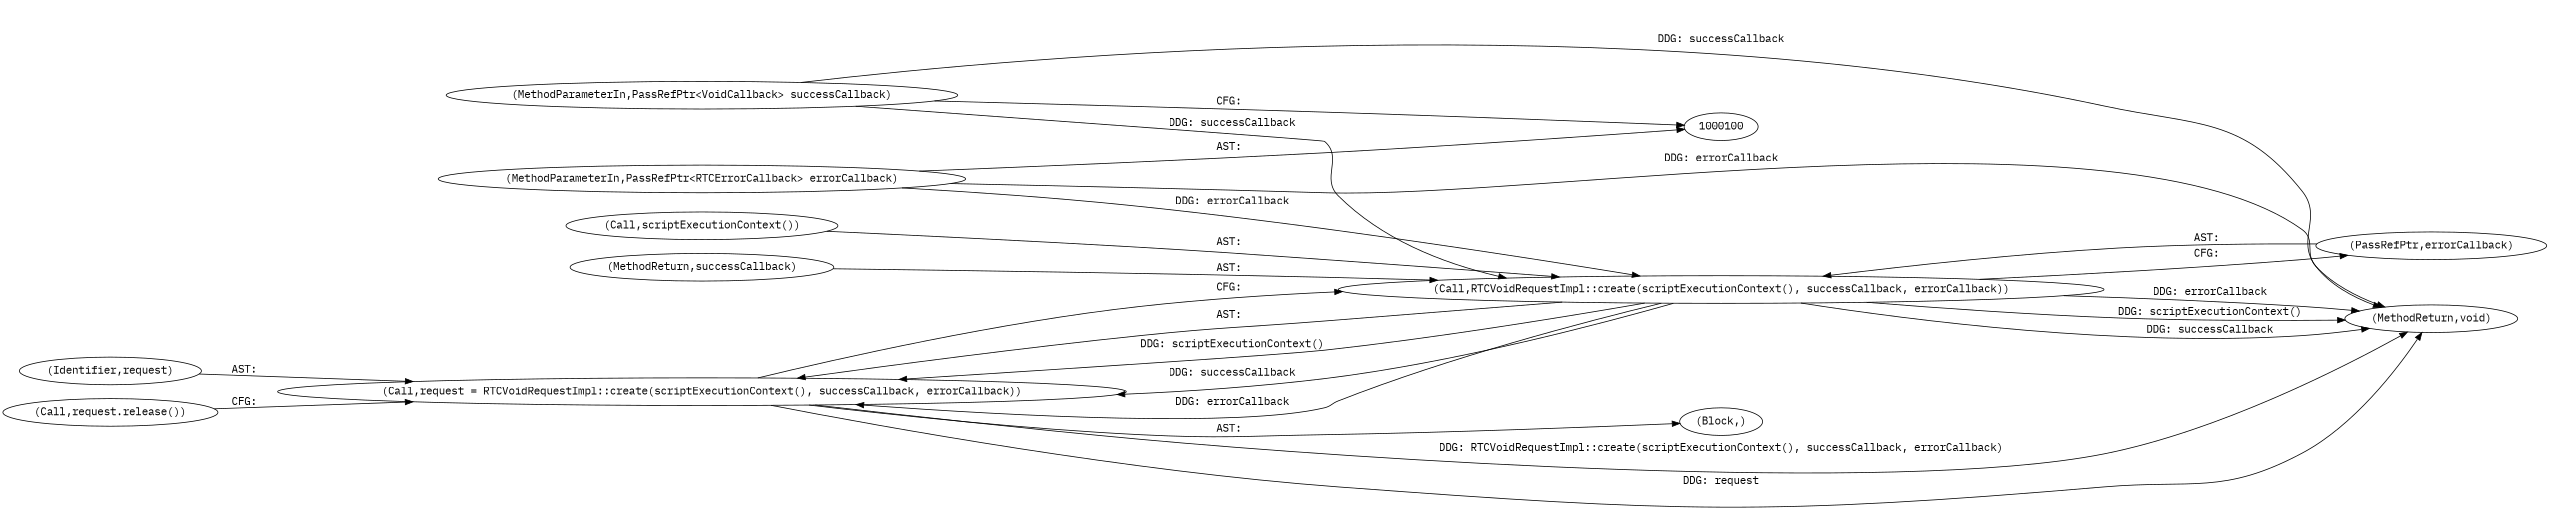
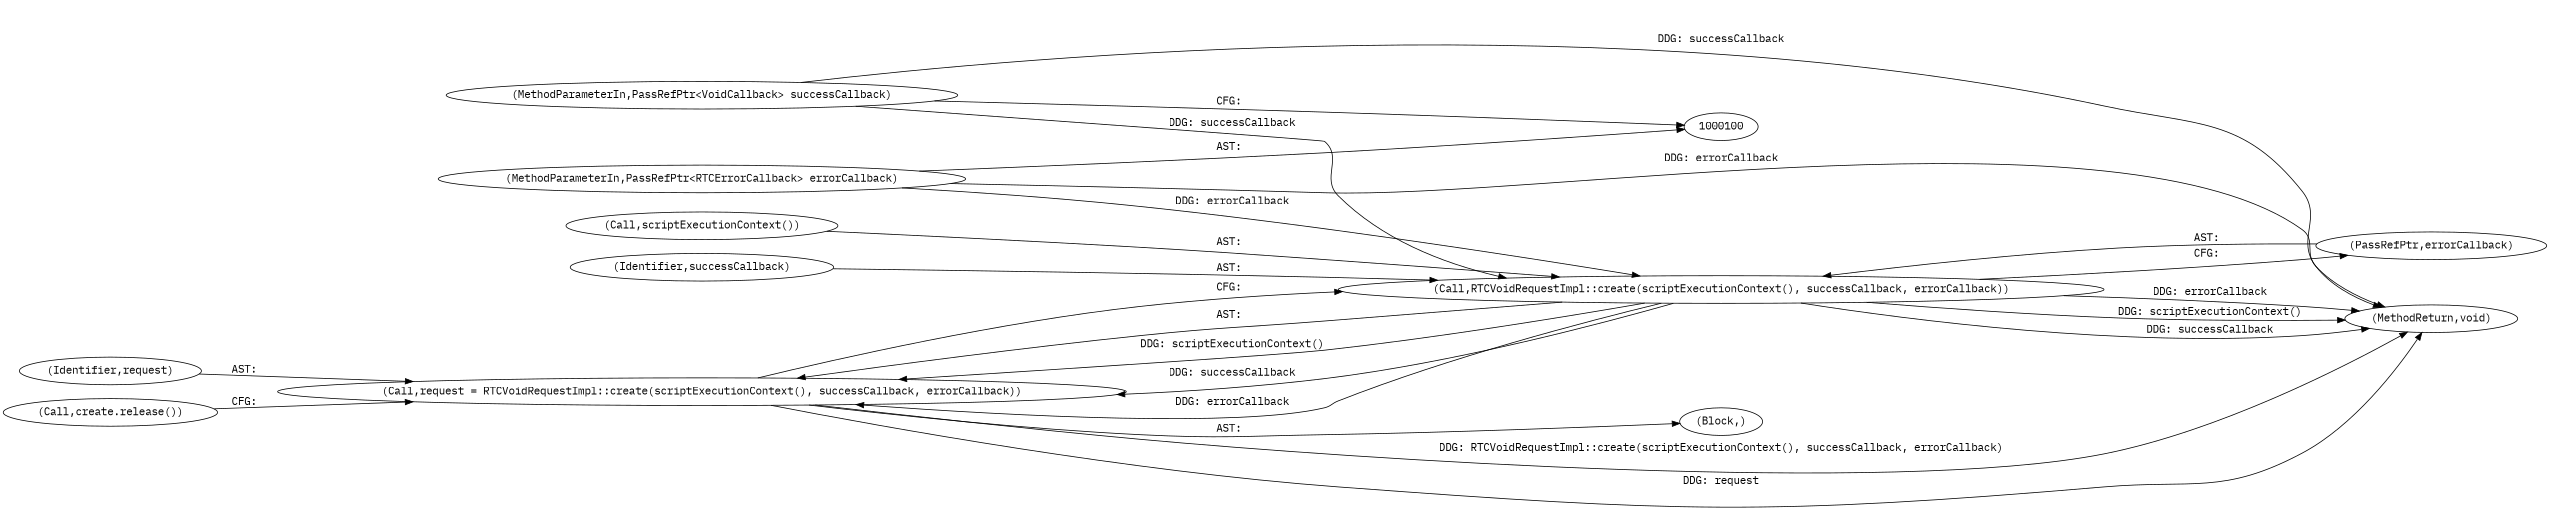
(702, 267) -> (702, 267)
(110, 412) -> (110, 412)
